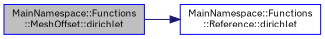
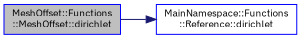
(74, 19) -> (62, 19)
